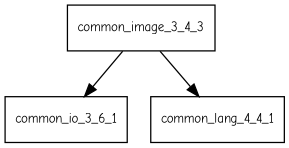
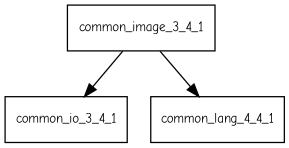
(141, 28) -> (141, 28)
(66, 120) -> (66, 120)
